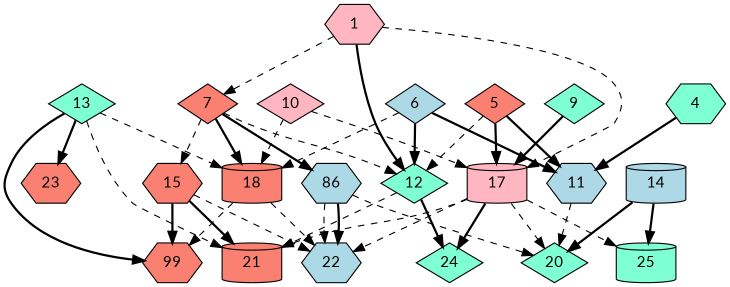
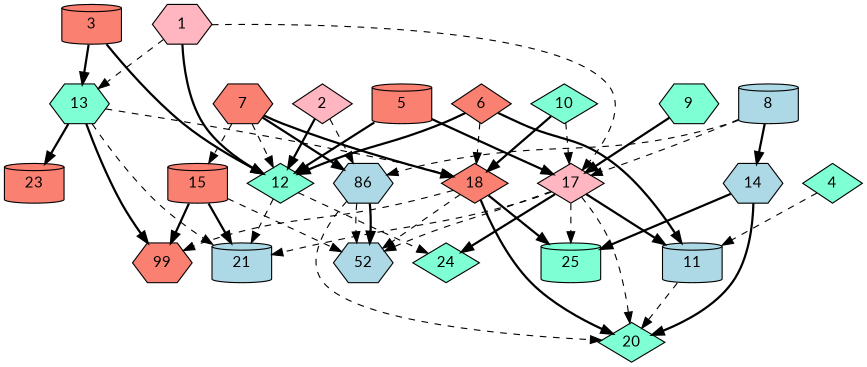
none -> (92, 24)
(284, 63) -> (135, 61)
(82, 104) -> (80, 104)
(208, 104) -> (243, 104)
(291, 104) -> (564, 104)
none -> (322, 104)
(415, 104) -> (481, 104)
(495, 104) -> (402, 104)
(574, 104) -> (689, 104)
(696, 104) -> (833, 183)
none -> (768, 104)
(279, 128) -> (524, 140)
(529, 137) -> (621, 216)
(459, 139) -> (348, 139)
(641, 140) -> (775, 216)
(51, 183) -> (34, 183)
(172, 183) -> (198, 183)
(252, 183) -> (475, 183)
(497, 183) -> (571, 183)
(577, 183) -> (692, 263)
(656, 183) -> (753, 183)
none -> (510, 213)
(430, 218) -> (364, 223)
(252, 263) -> (242, 263)
(331, 263) -> (363, 263)
none -> (527, 278)
